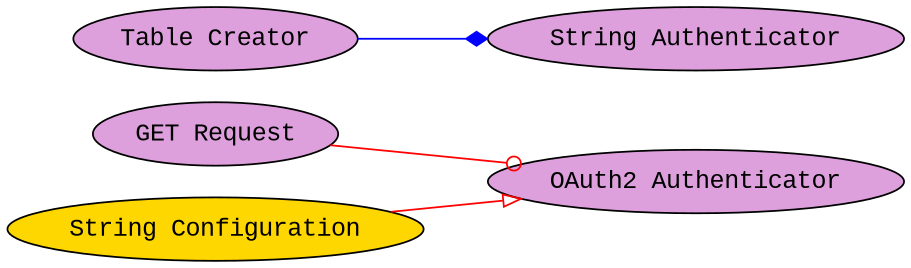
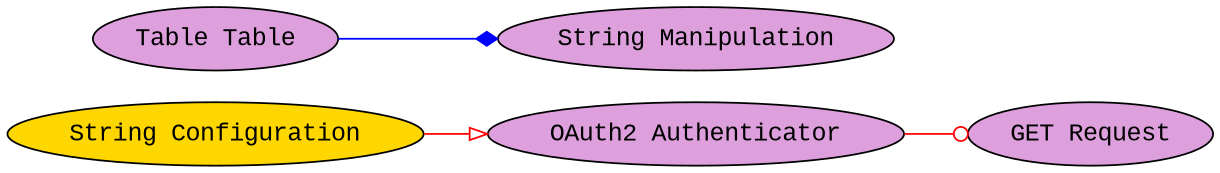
(216, 39) -> (216, 39)
(696, 39) -> (696, 39)
(418, 154) -> (929, 134)
